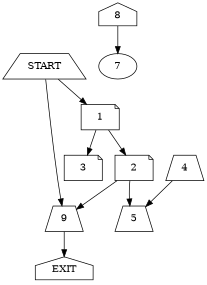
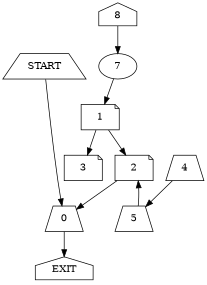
(70, 89) -> (110, 88)
(129, 190) -> (139, 197)
(64, 219) -> (64, 219)
